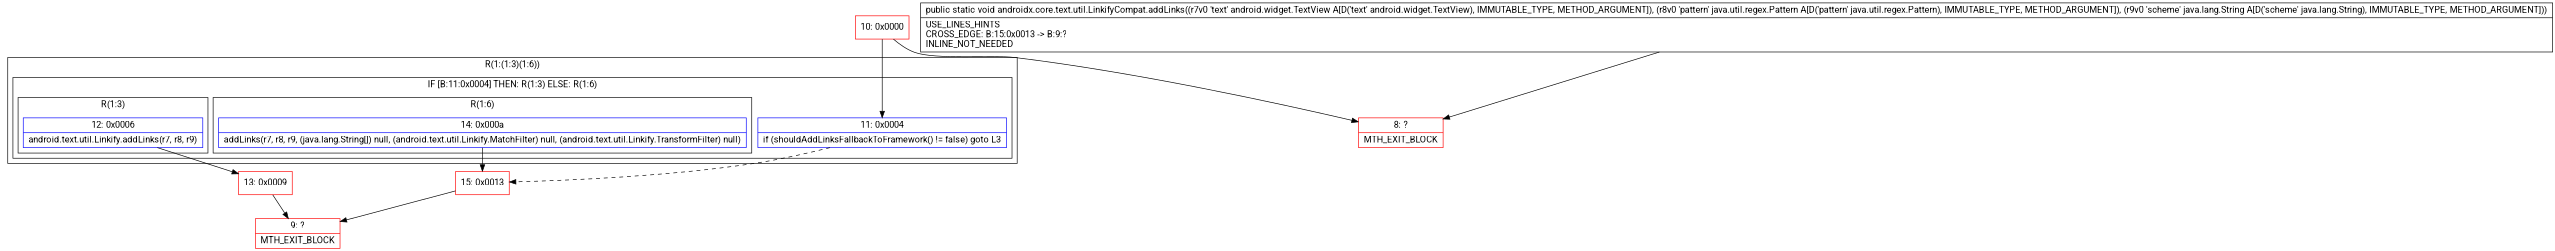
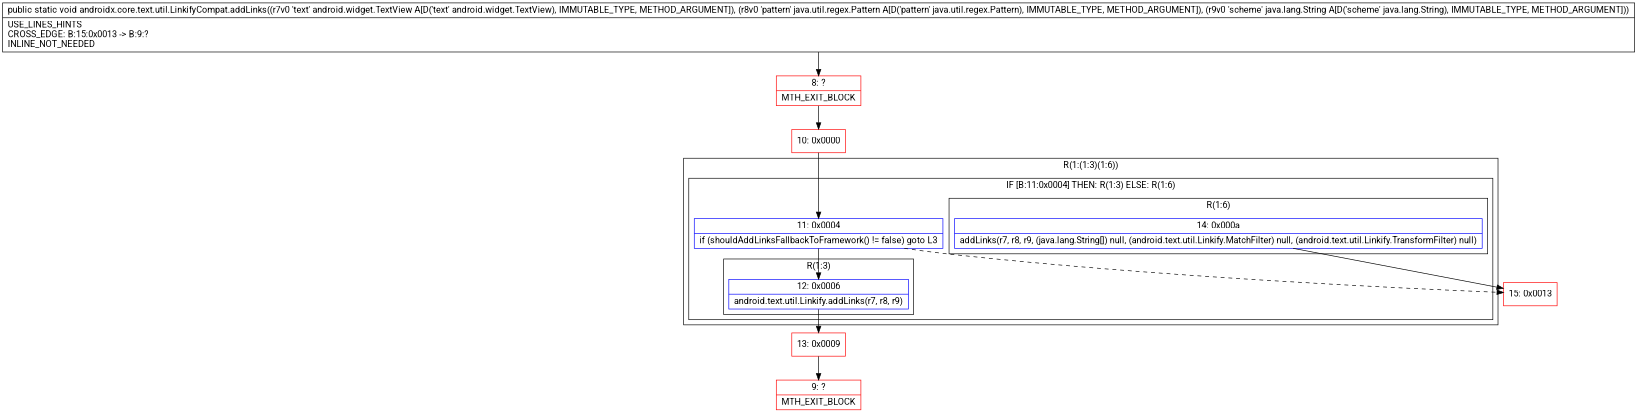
(1122, 74) -> (819, 114)
(401, 205) -> none
none -> (819, 263)
